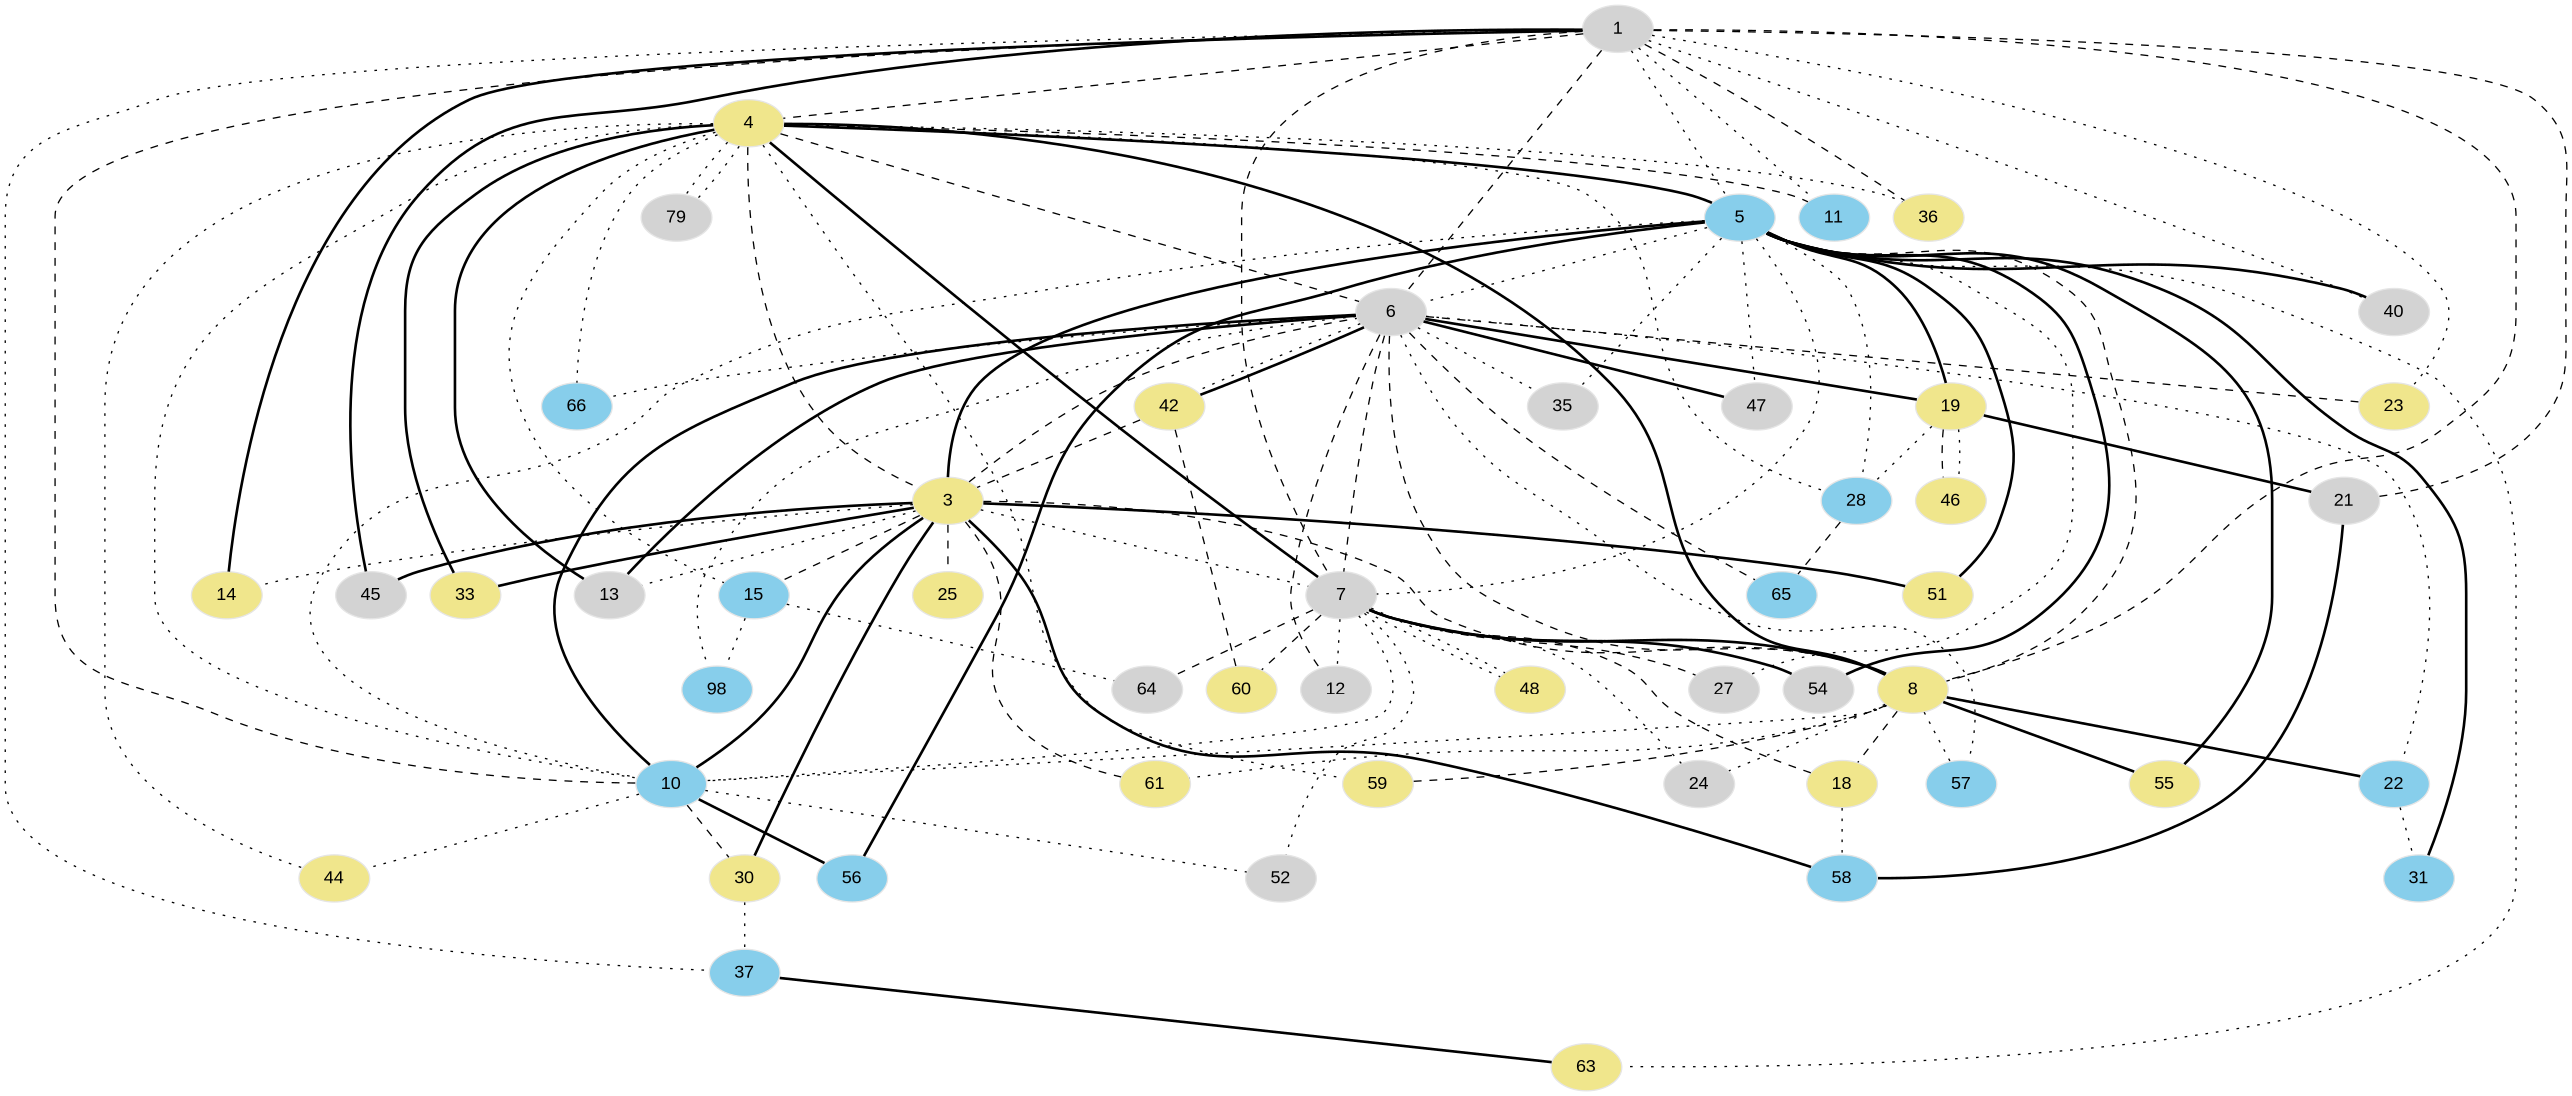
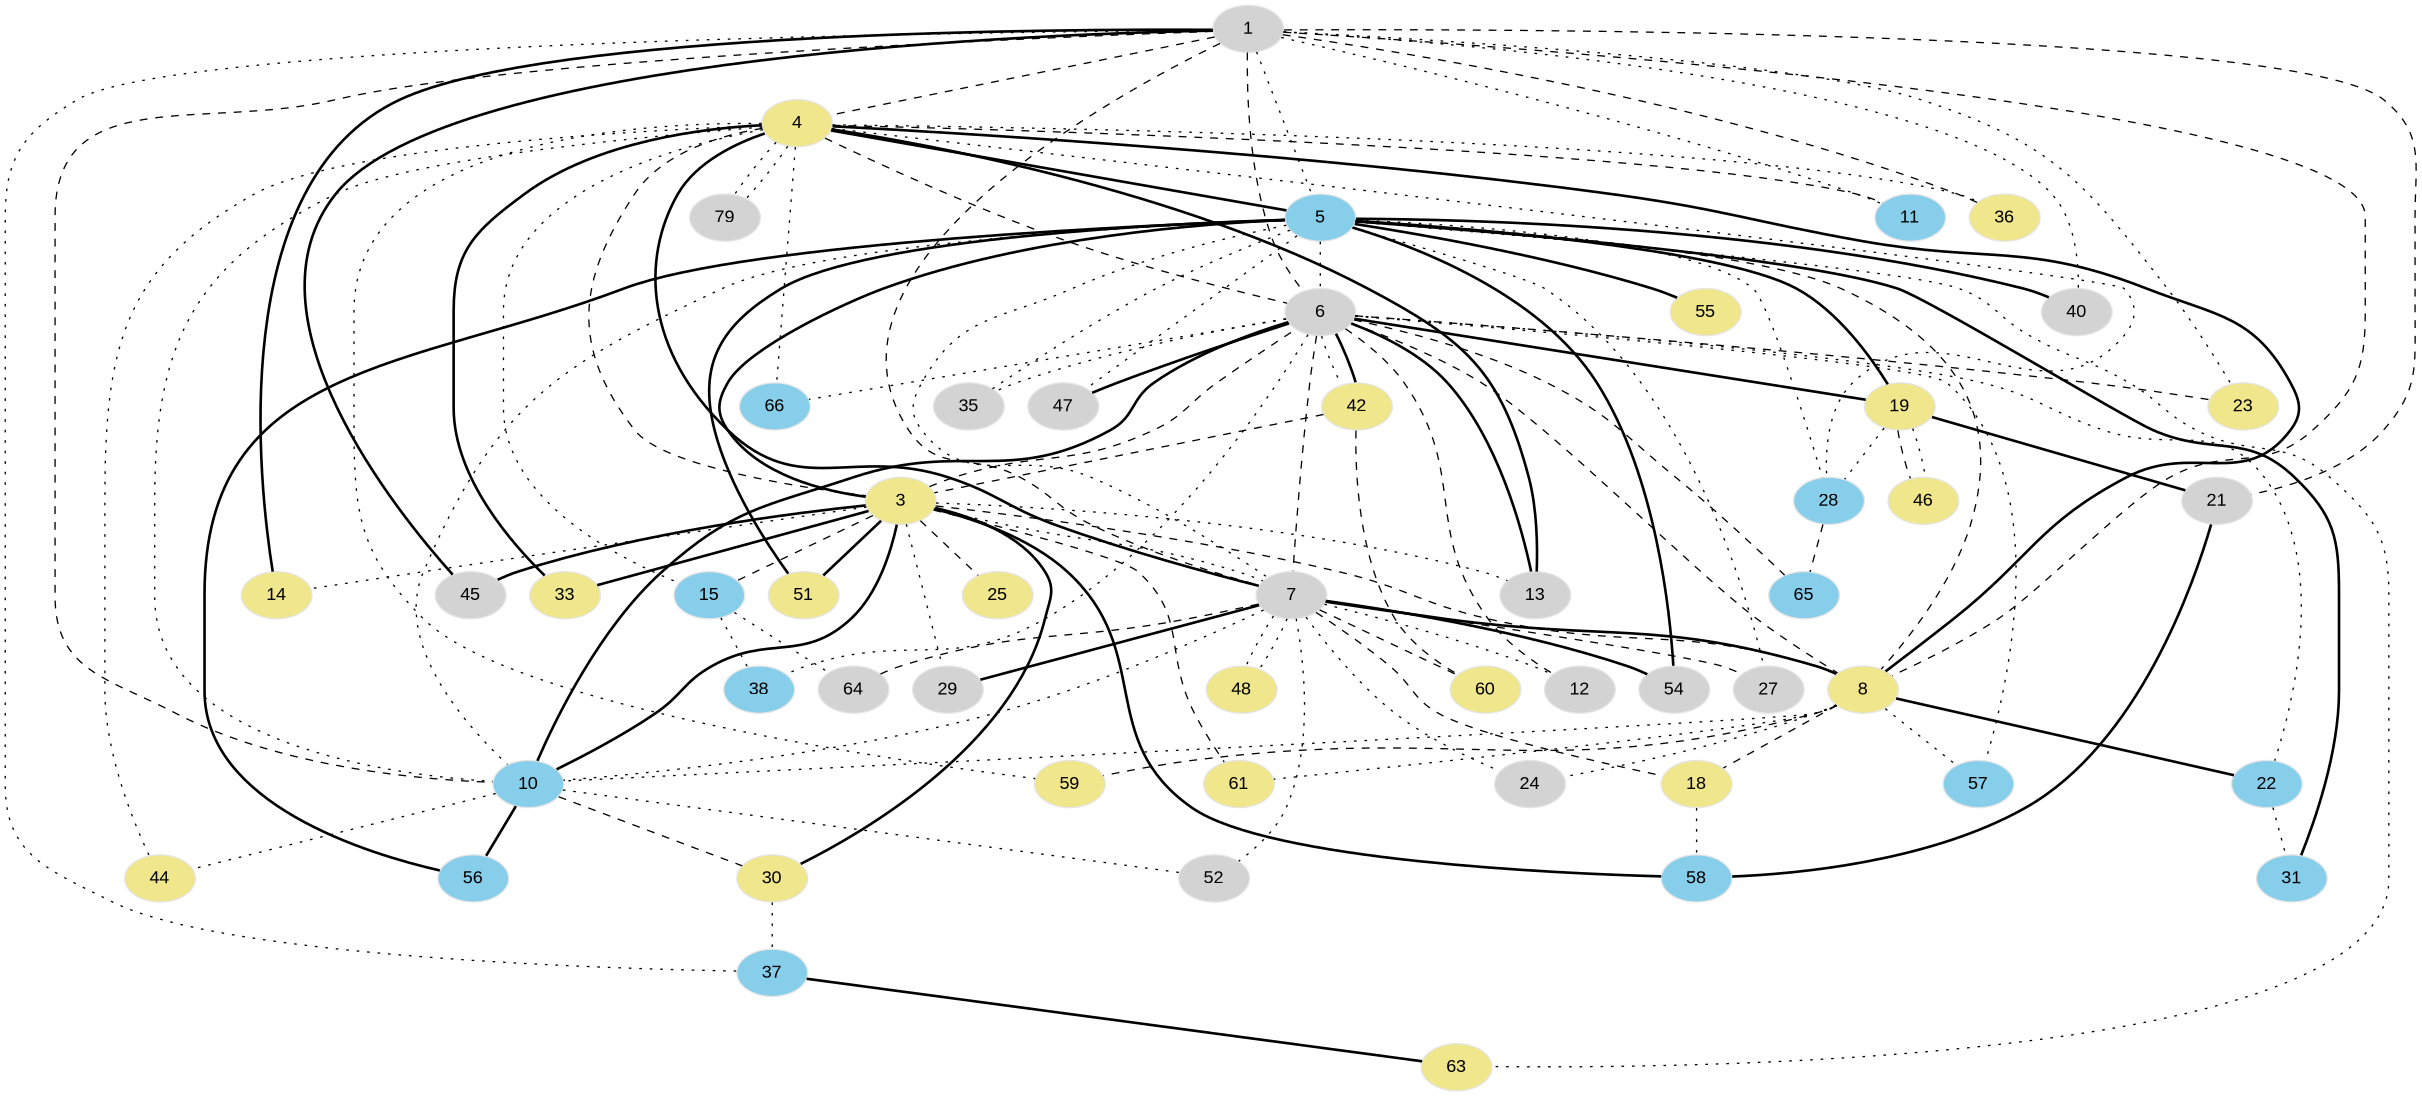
(717, 690) -> (759, 690)
none -> (948, 690)
(2039, 737) -> none
